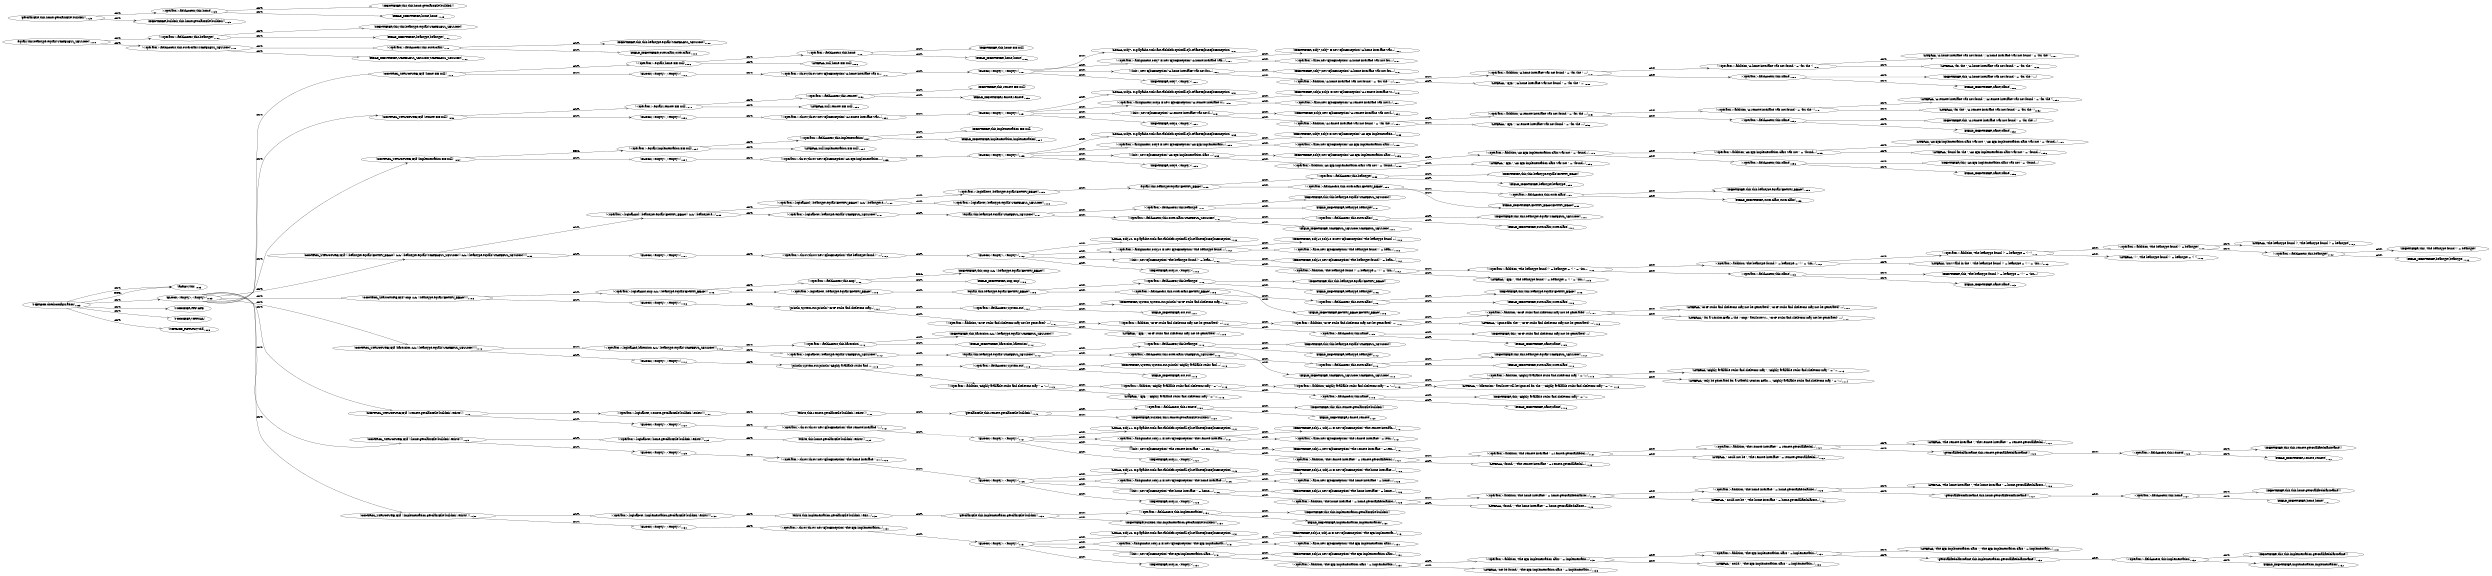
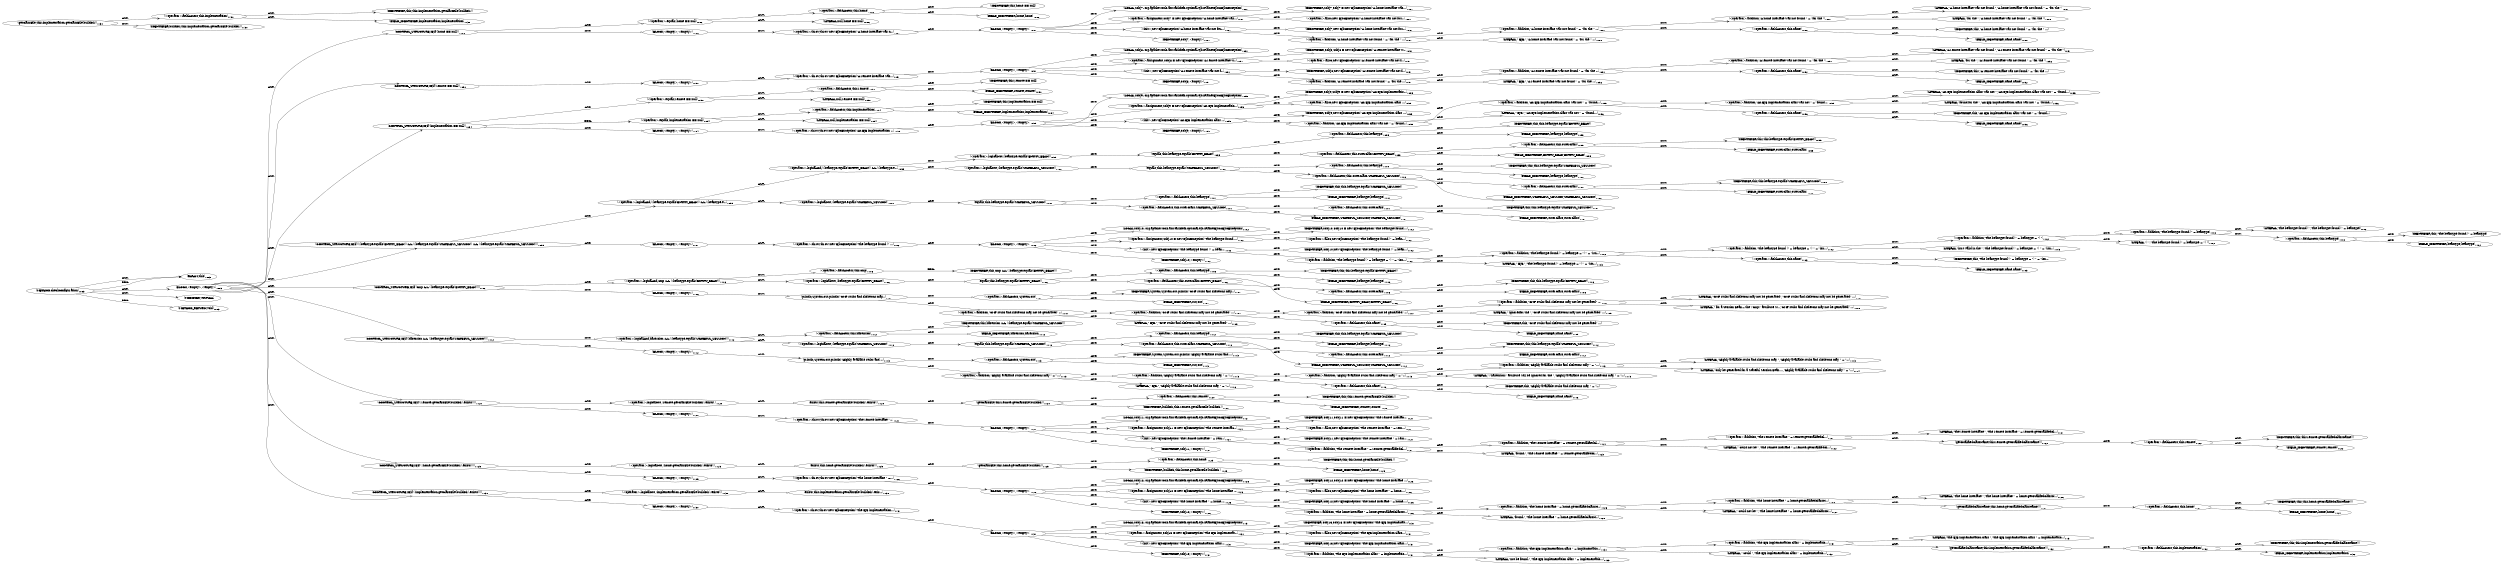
(751, 64) -> (763, 22)
(689, 107) -> (701, 99)
(543, 112) -> (553, 113)
none -> (1104, 169)
(1002, 282) -> none
(189, 309) -> none
(122, 313) -> (133, 295)
(118, 320) -> (126, 301)
none -> (929, 466)
(917, 516) -> none
